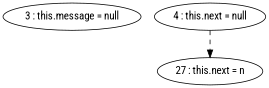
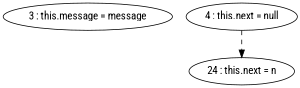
(72, 17) -> (88, 17)
(210, 71) -> (242, 71)
